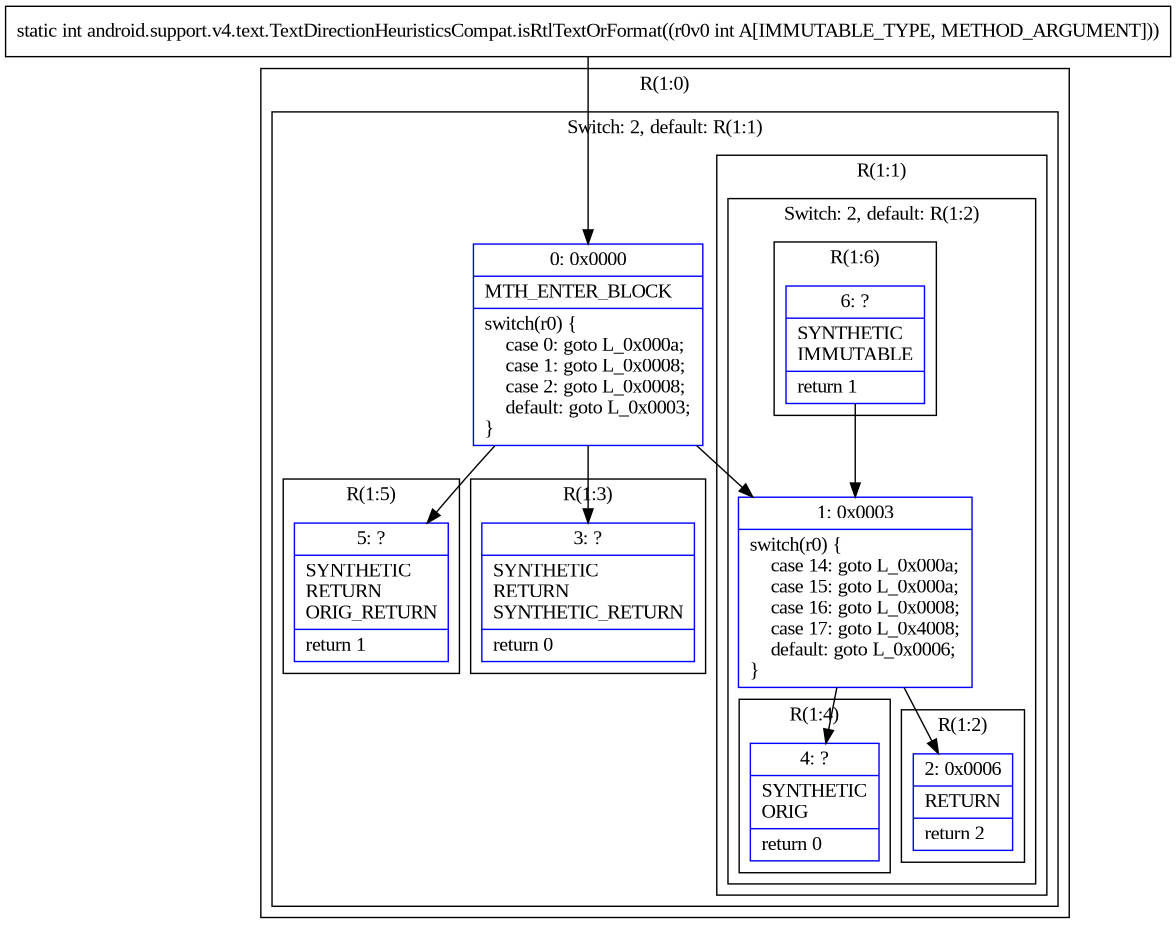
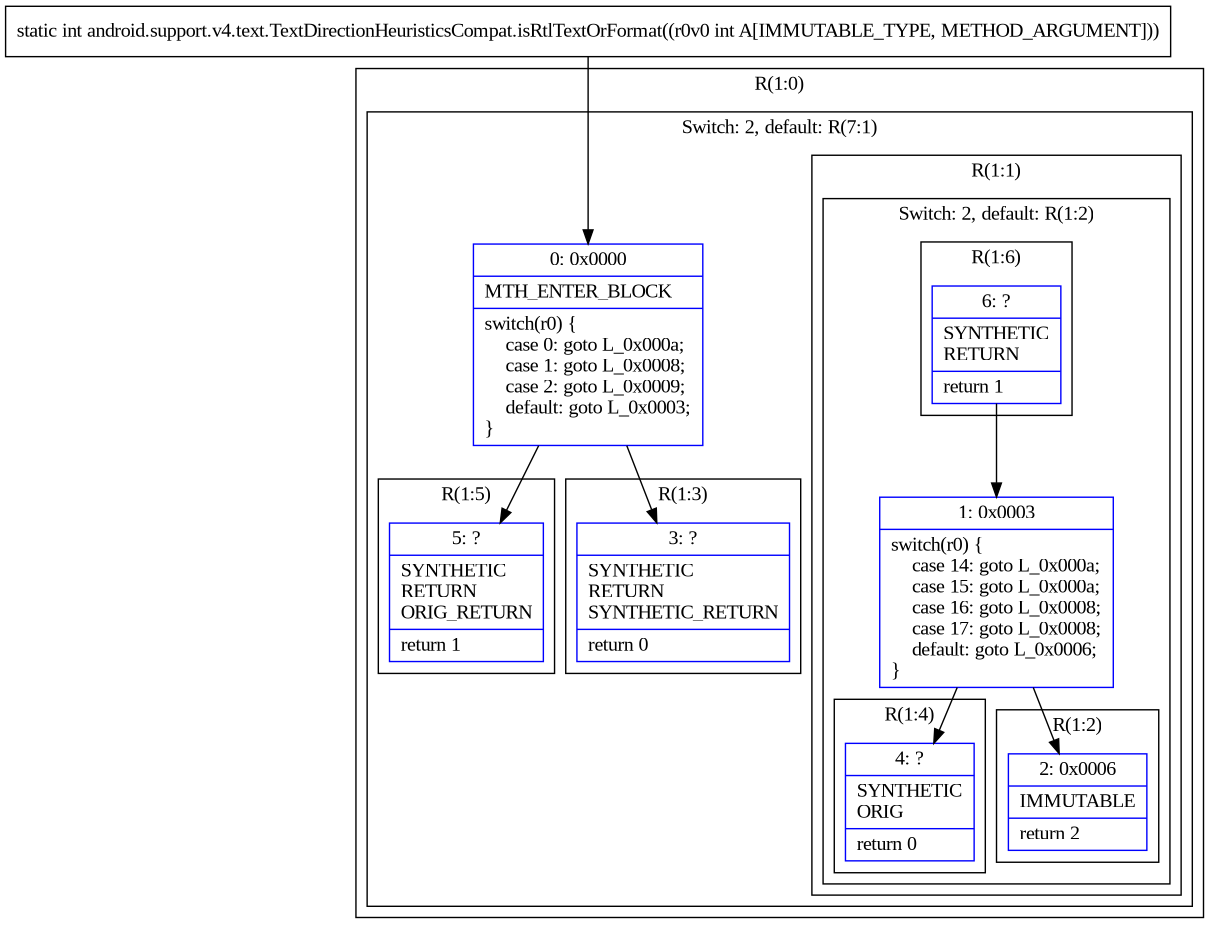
(665, 128) -> (780, 128)
(855, 355) -> (982, 355)
(585, 387) -> (585, 387)
(708, 456) -> none
(855, 629) -> (997, 629)
(963, 801) -> (1078, 801)
